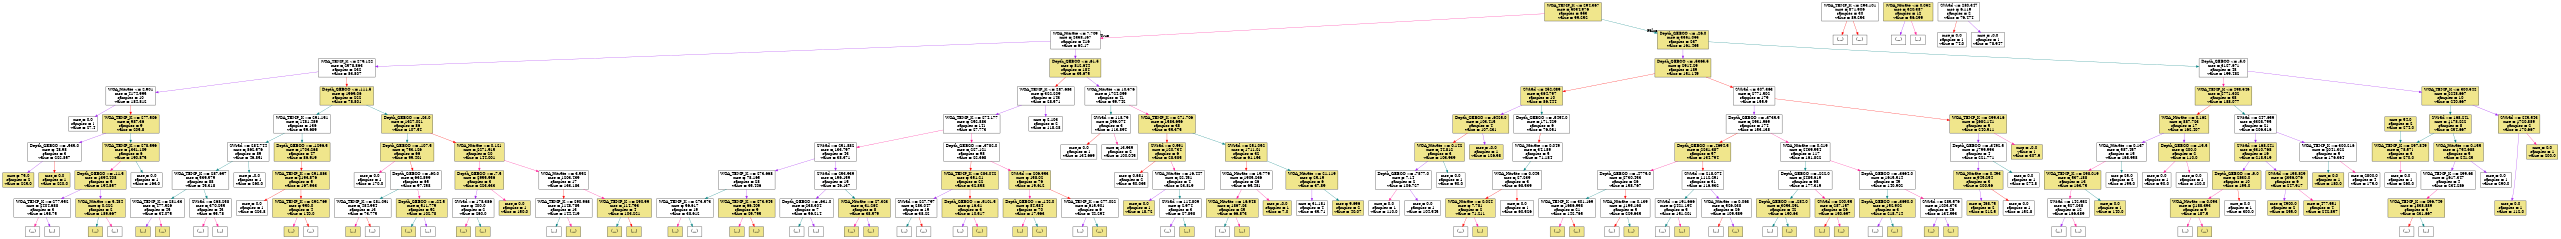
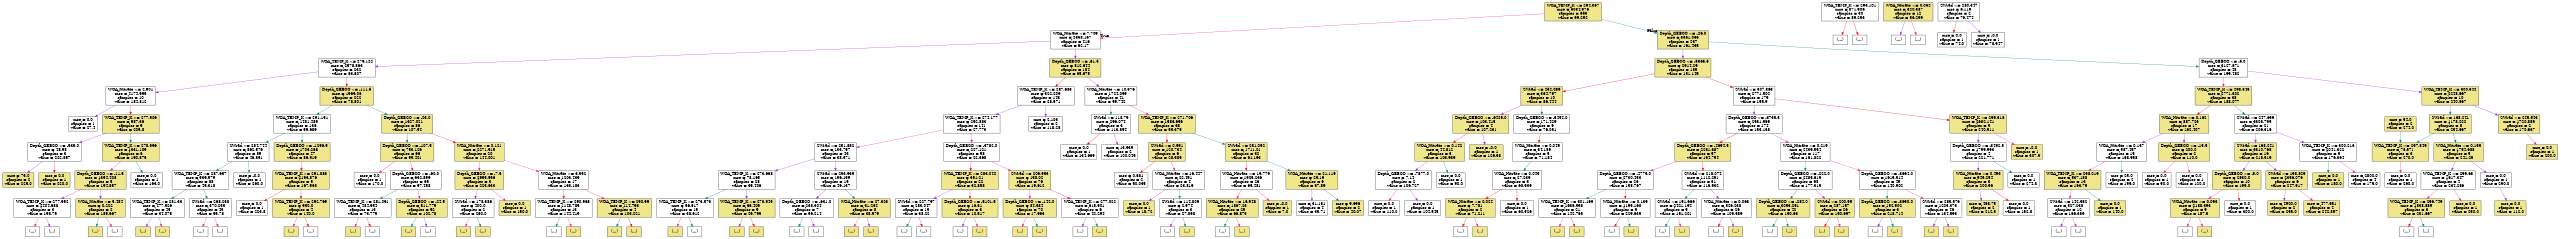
(2027, 152) -> (2027, 152)
(2516, 166) -> (2502, 193)
none -> (2465, 208)
